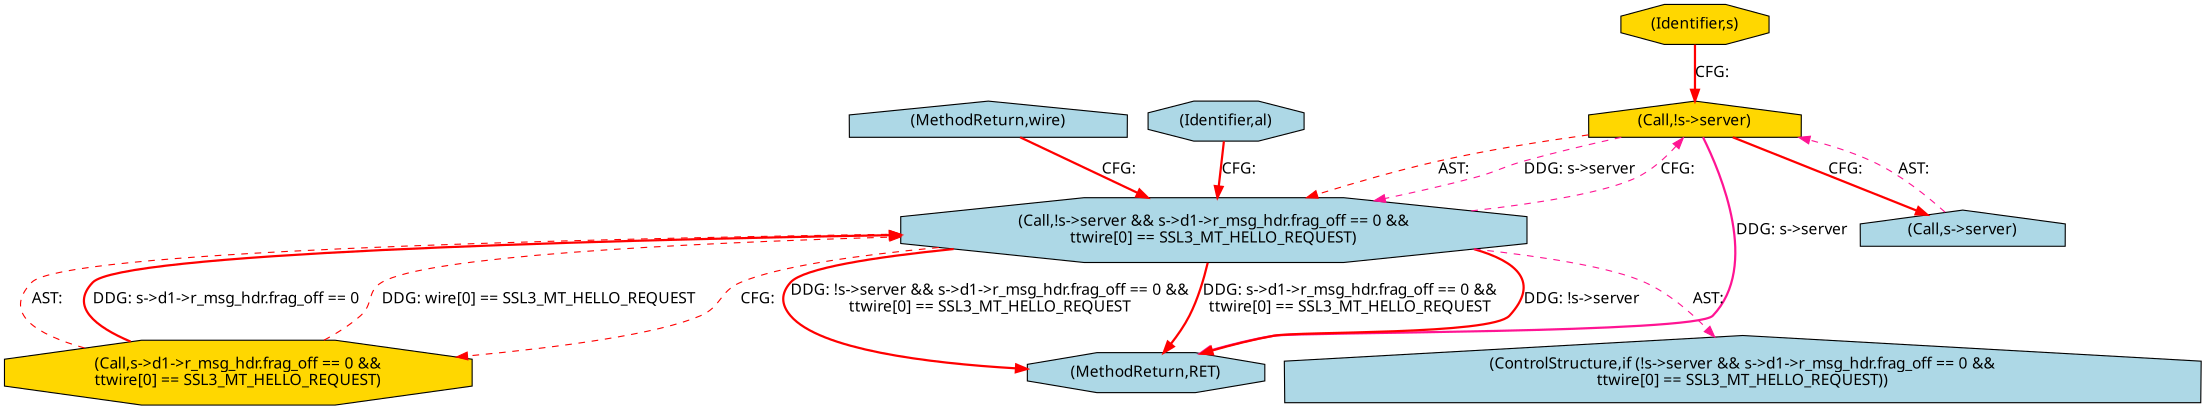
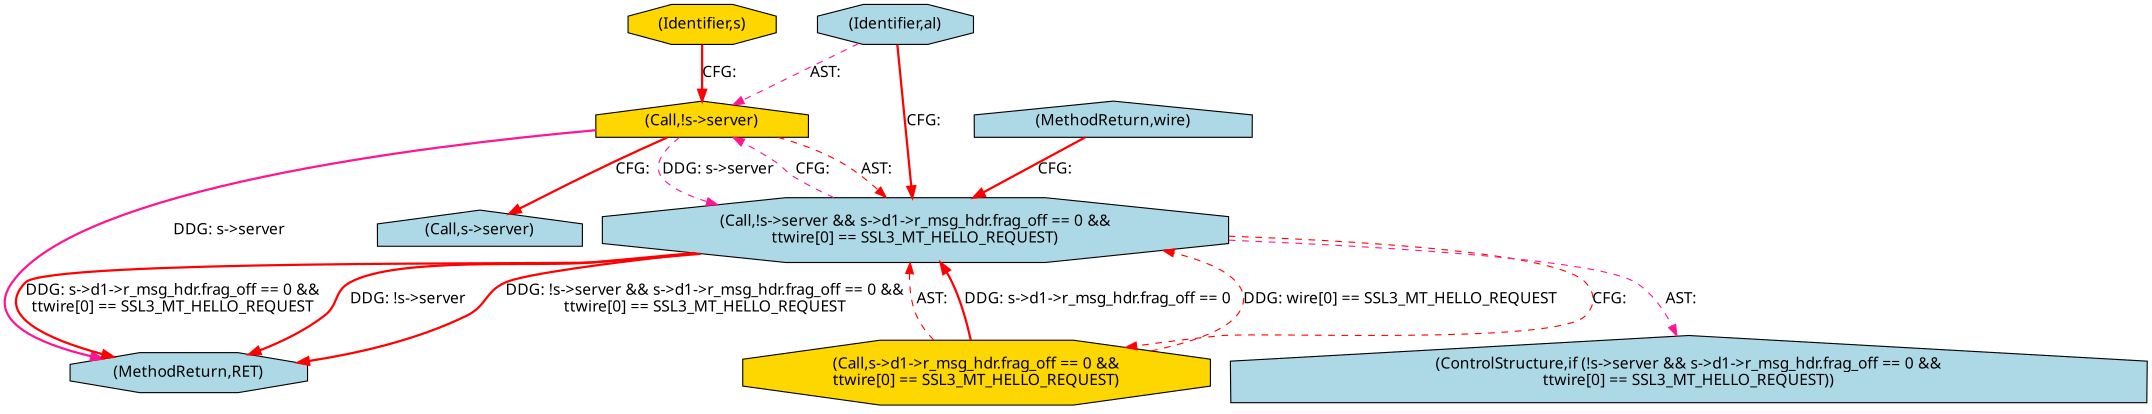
(1882, 167) -> (801, 72)
